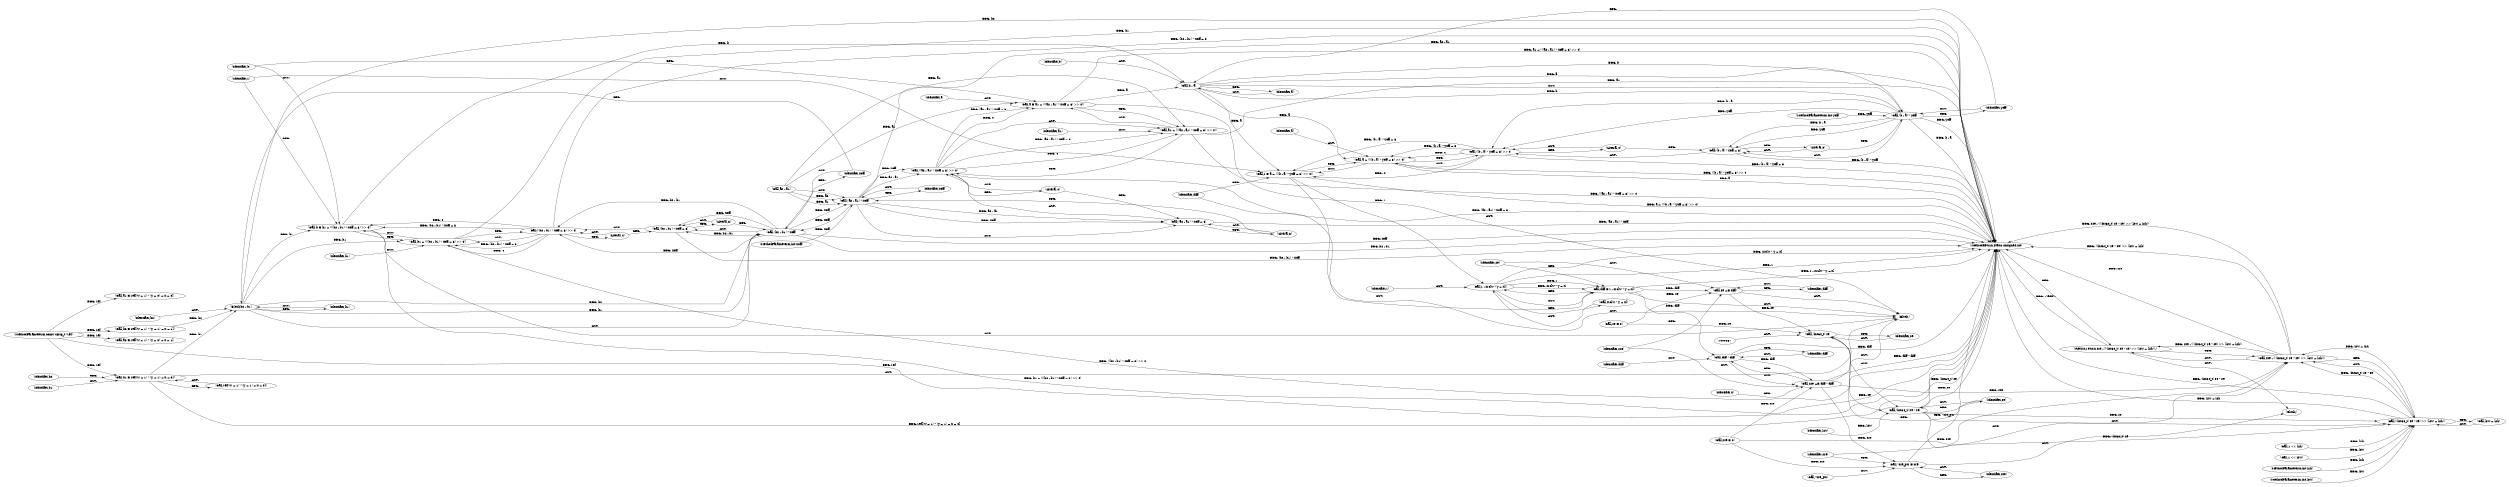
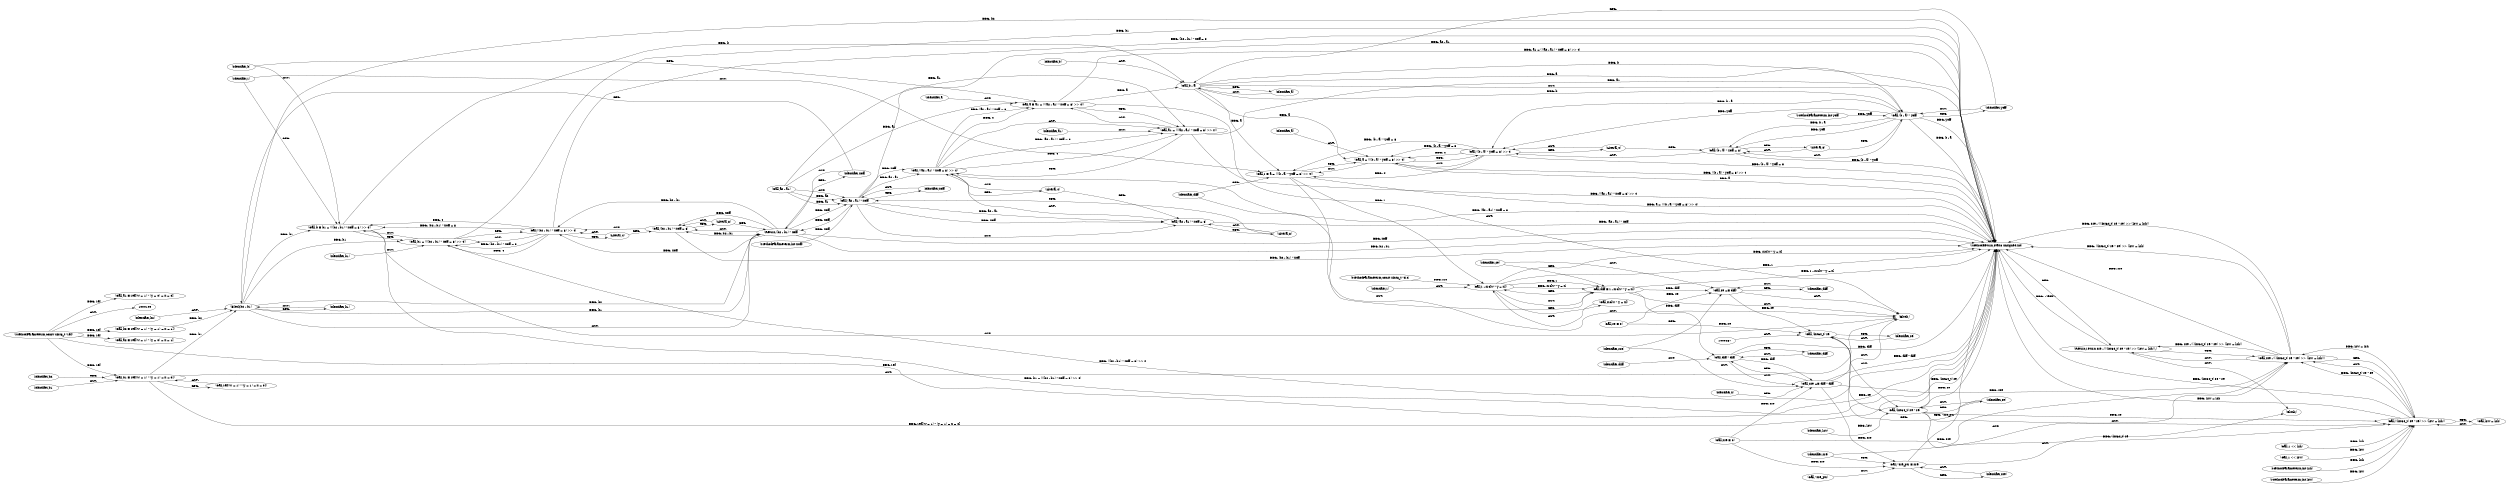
(781, 232) -> (781, 232)
none -> (1380, 278)
none -> (145, 307)
